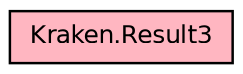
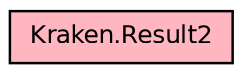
(121, 37) -> (121, 37)
